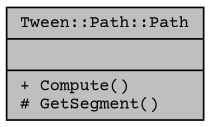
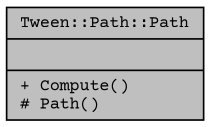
(90, 103) -> (60, 103)
